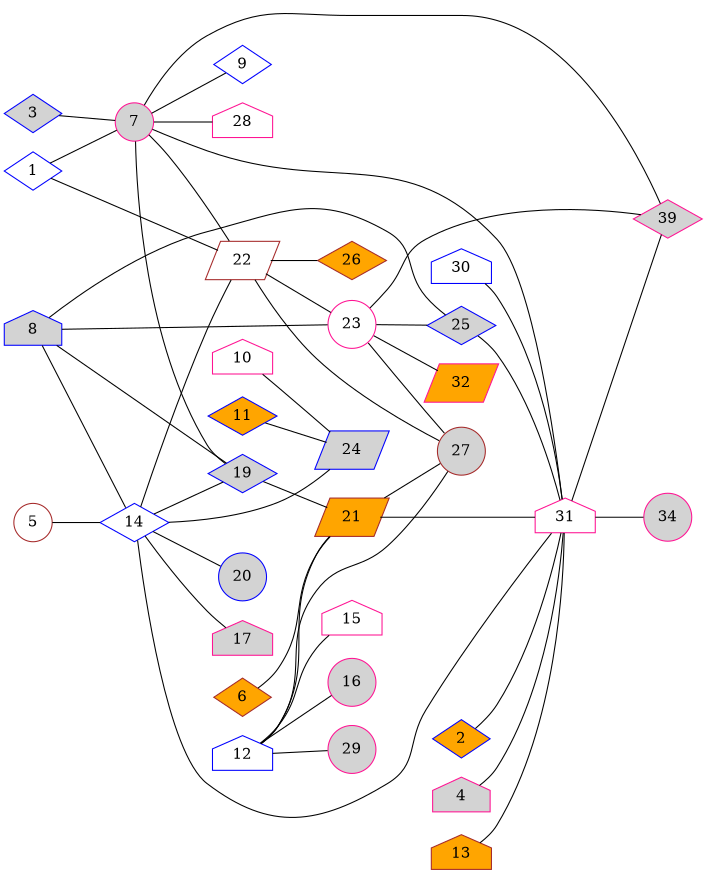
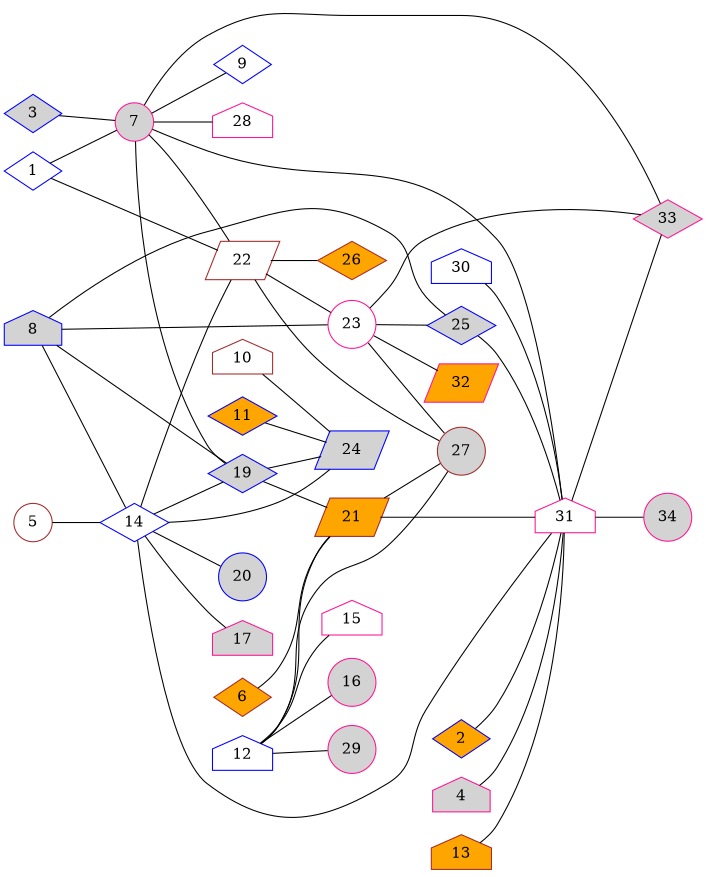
(668, 219) -> (668, 219)
(243, 359) -> (243, 359)
none -> (294, 462)
